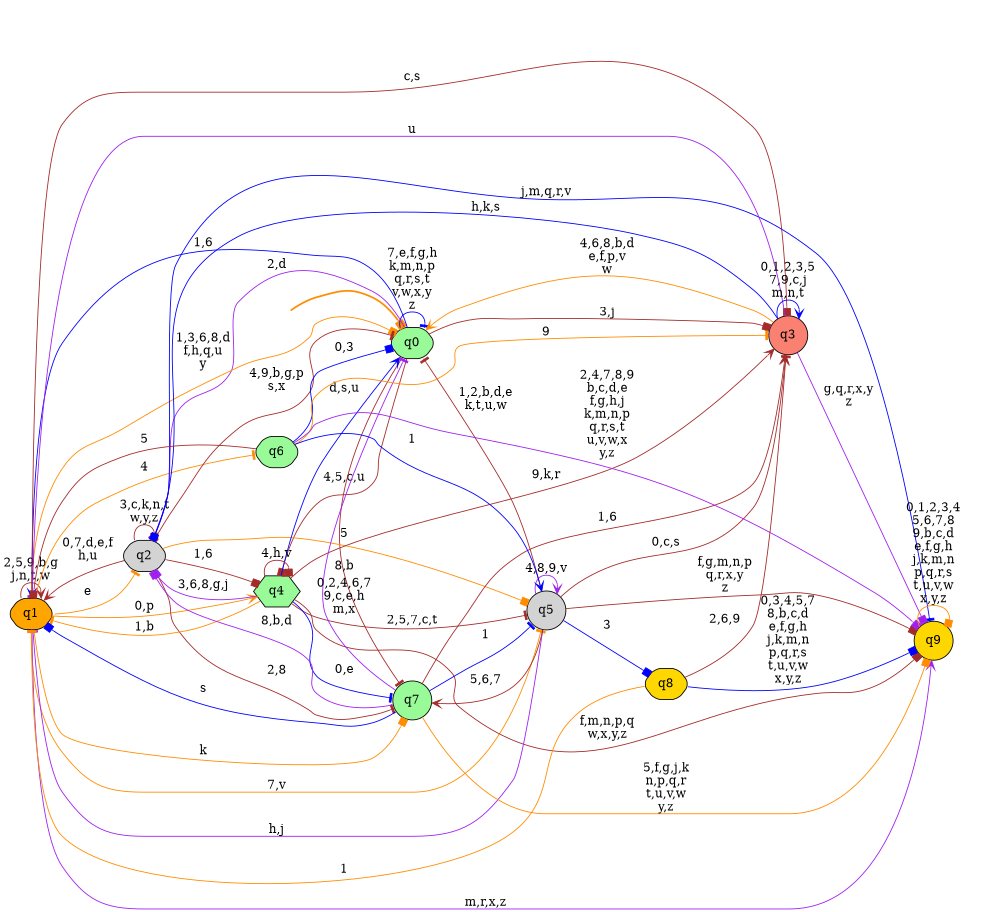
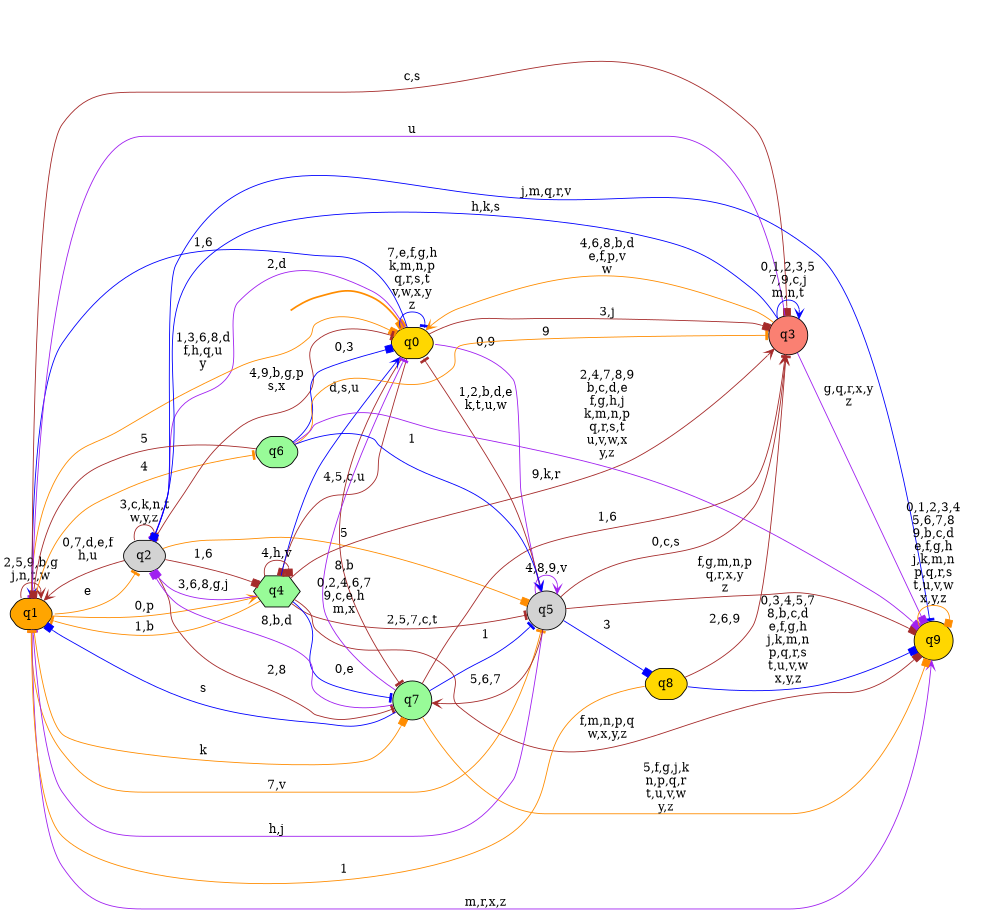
(412, 343) -> (412, 343)
none -> (519, 438)
